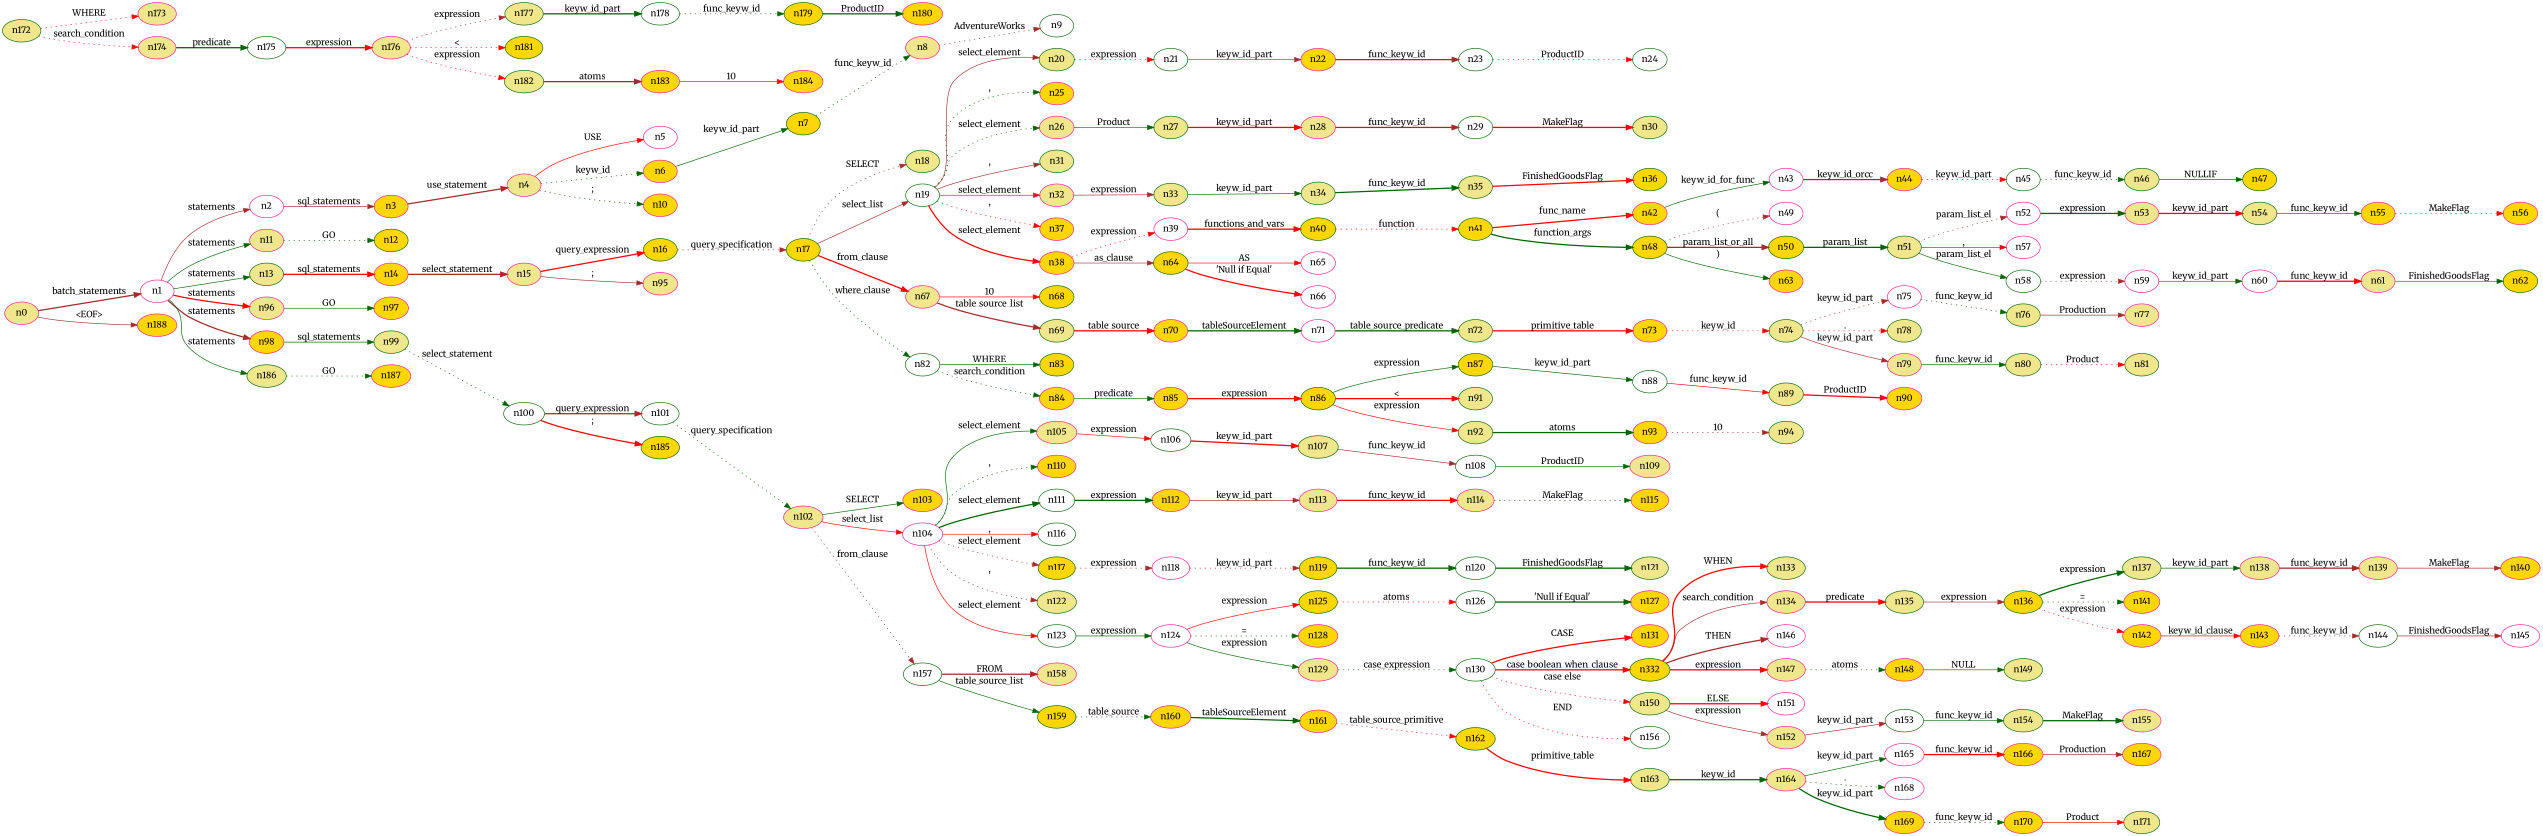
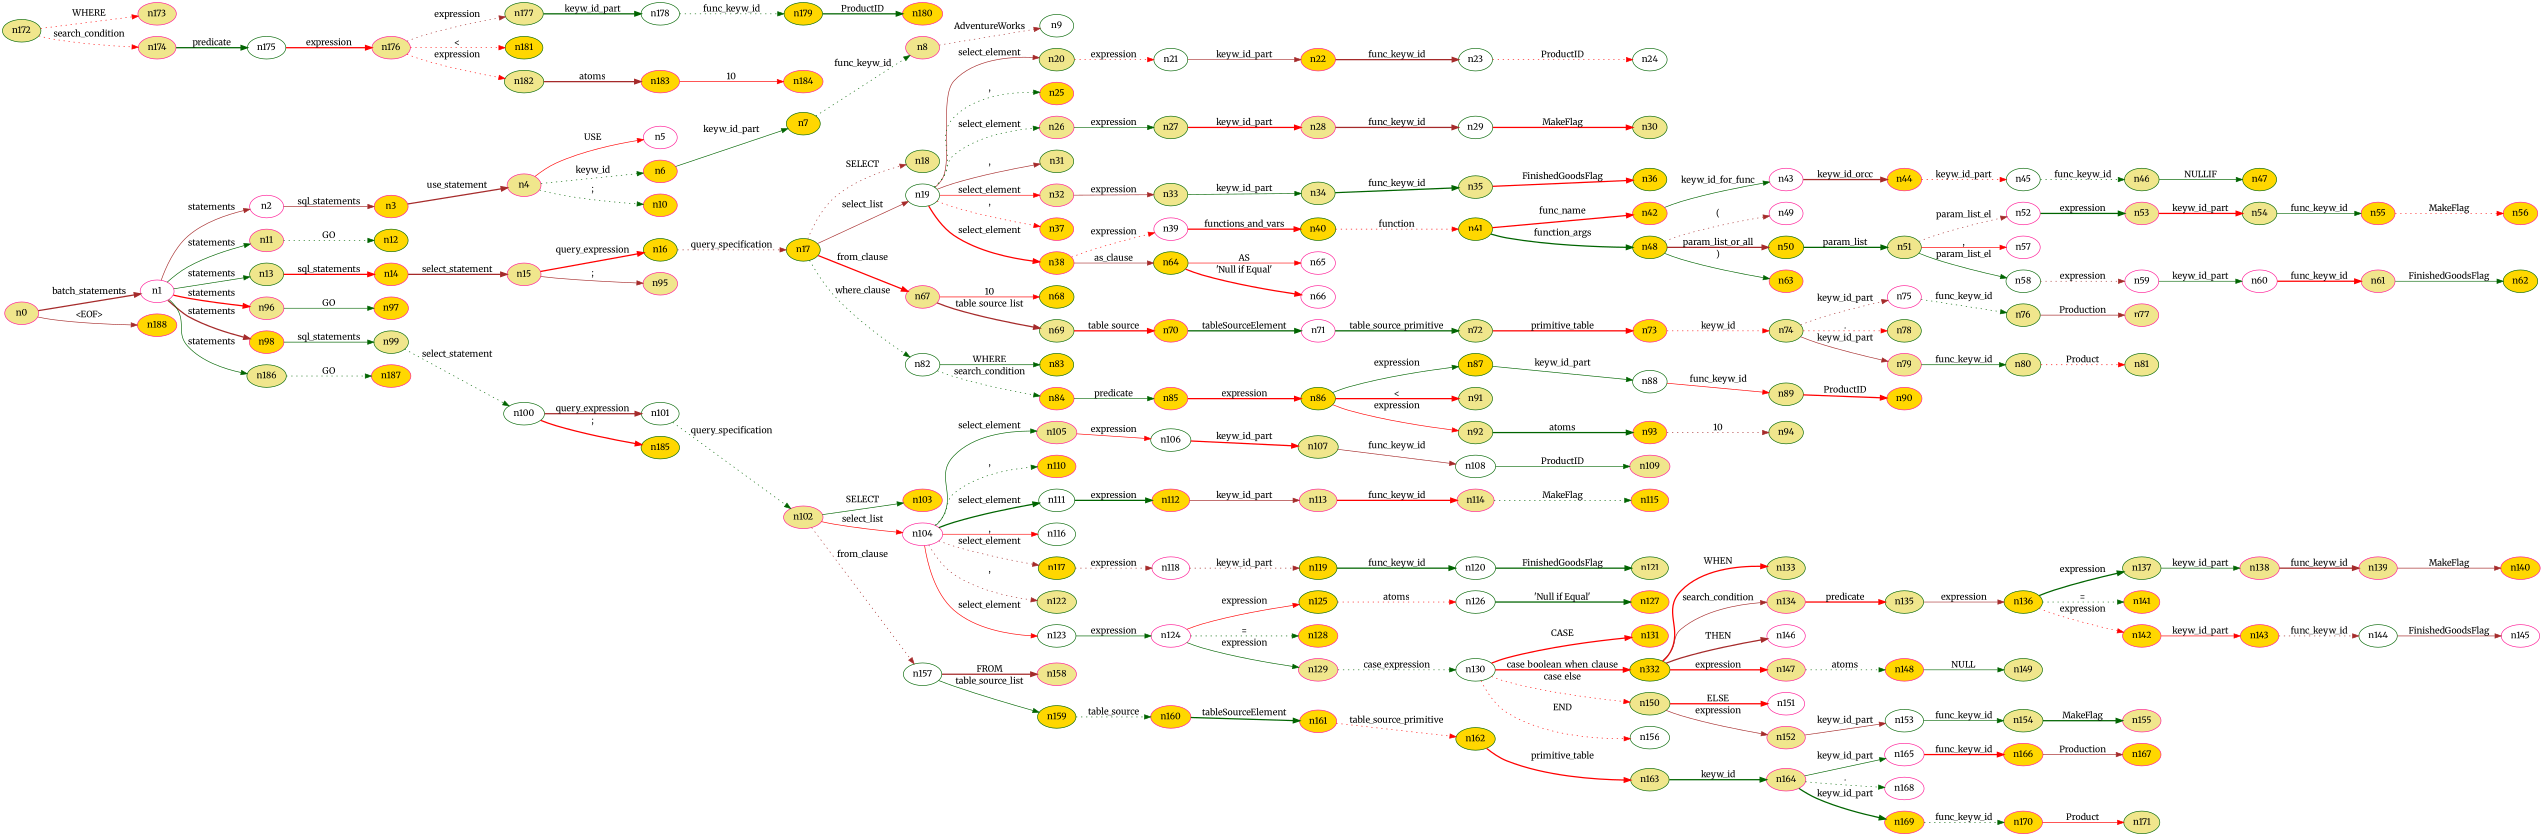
(1114, 123) -> (1114, 123)
(1397, 326) -> (1397, 326)
(2200, 631) -> (2200, 631)
